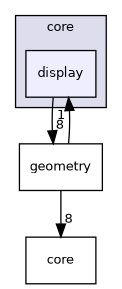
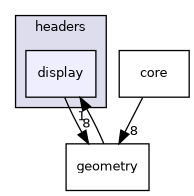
(61, 28) -> (61, 28)
(61, 207) -> (134, 115)
